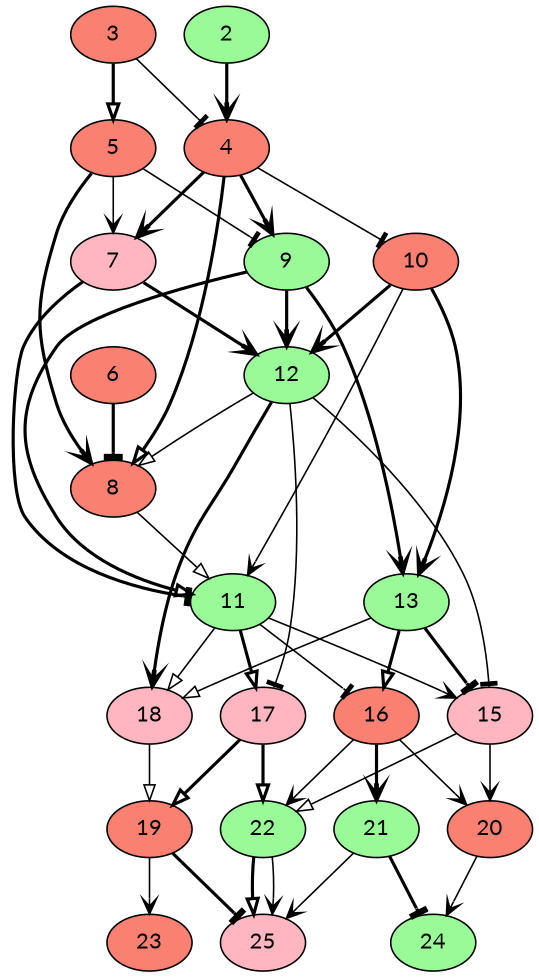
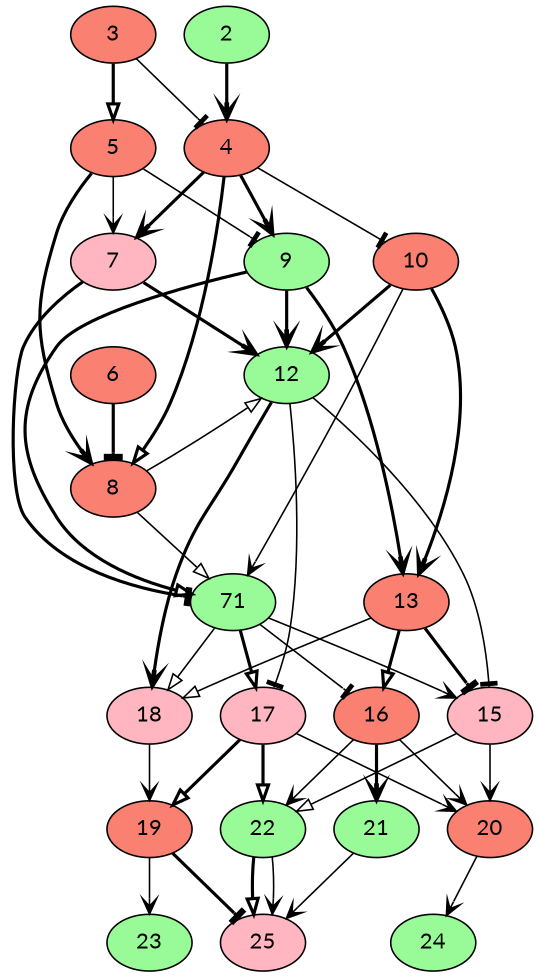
(202, 424) -> (198, 440)
(233, 602) -> (233, 602)
(406, 602) -> (406, 602)
(150, 765) -> (150, 765)
none -> (366, 767)
(403, 882) -> none
(150, 943) -> (150, 943)
